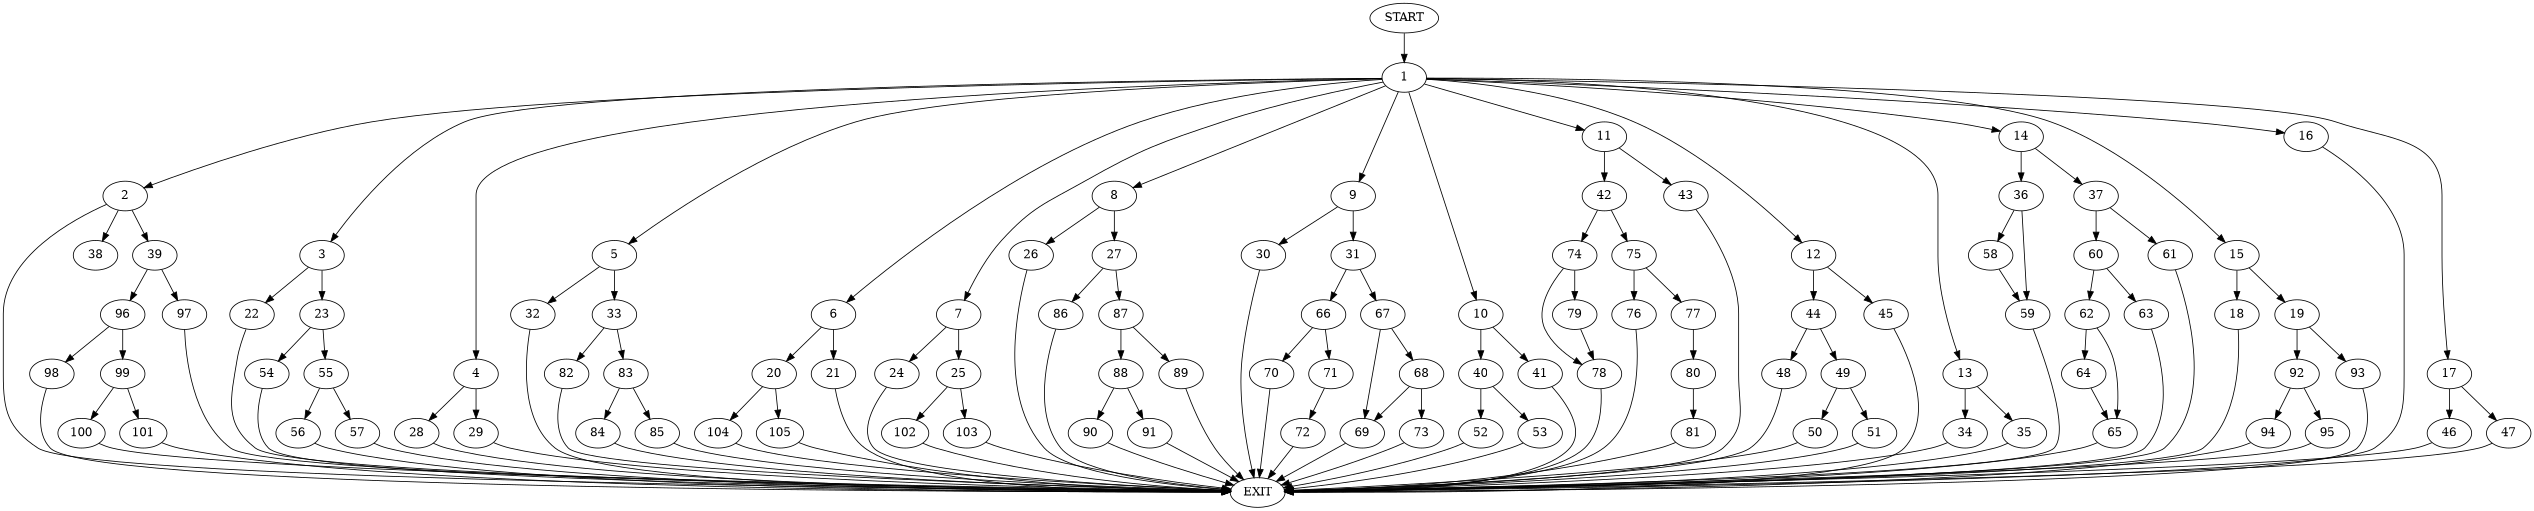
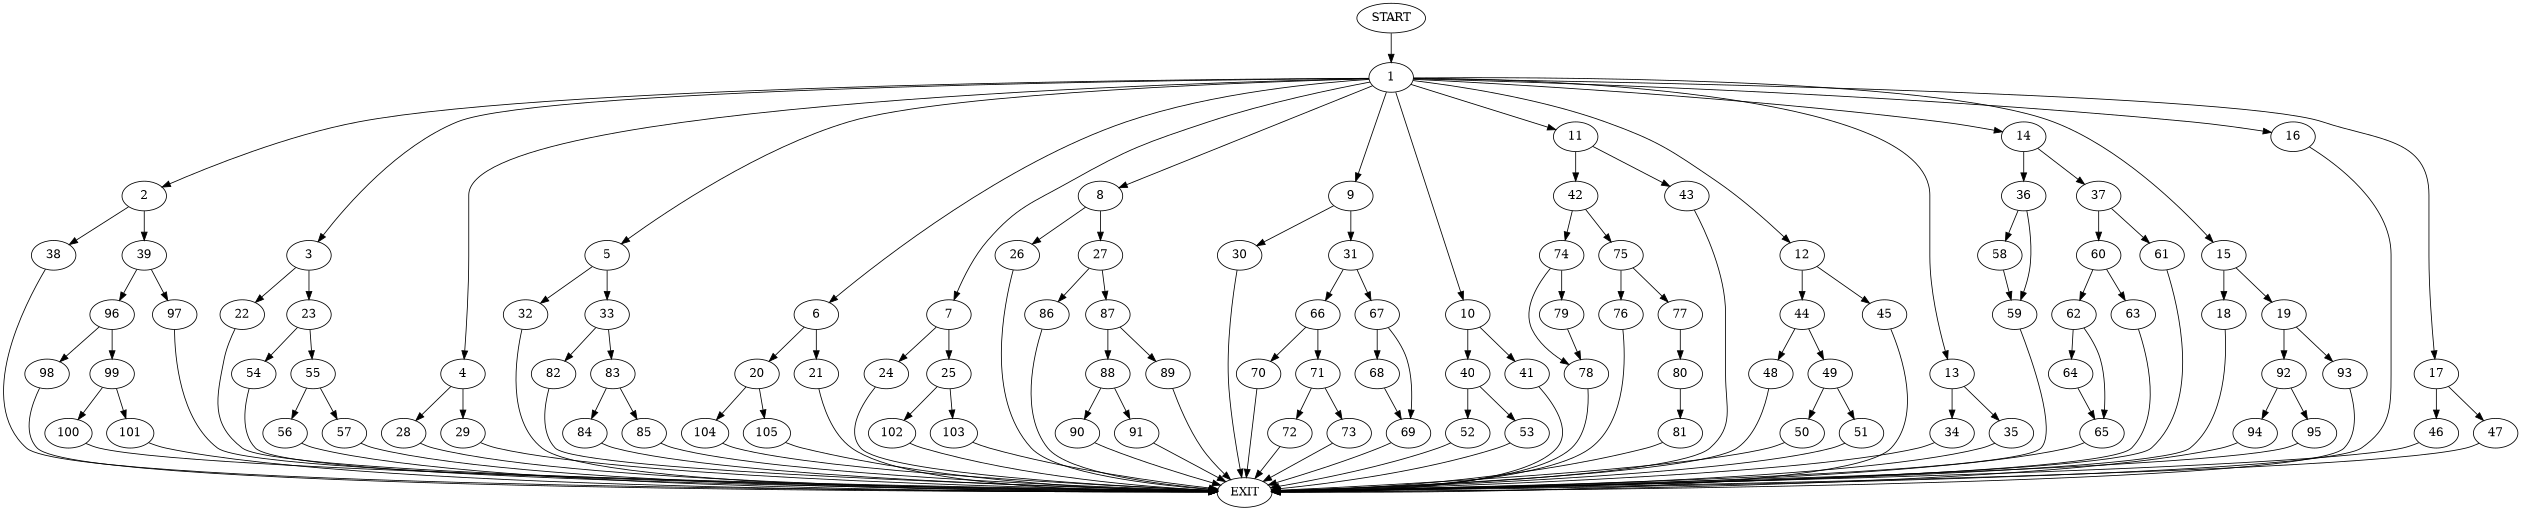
(1422, 400) -> (1332, 400)
(476, 479) -> (520, 484)
